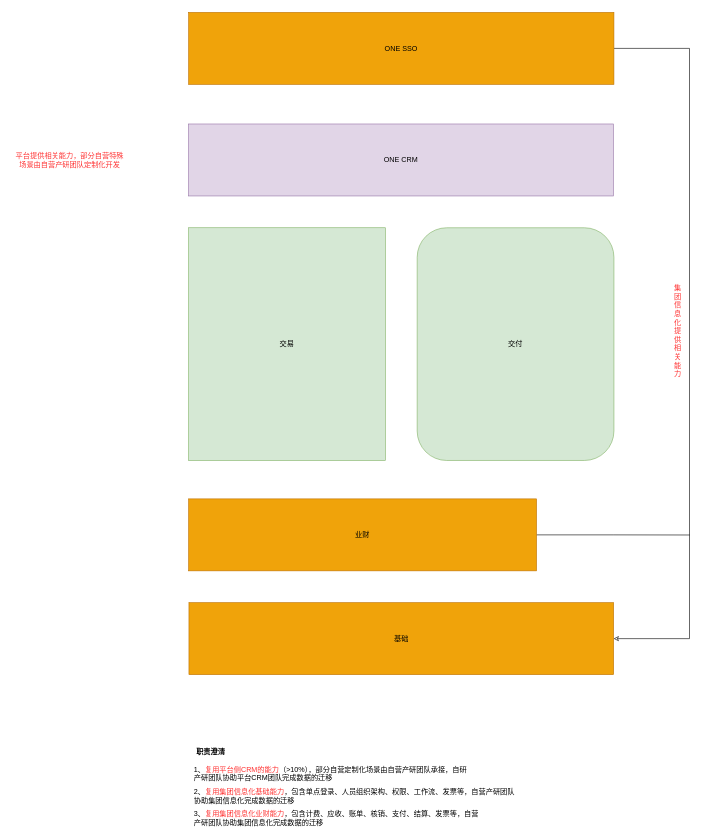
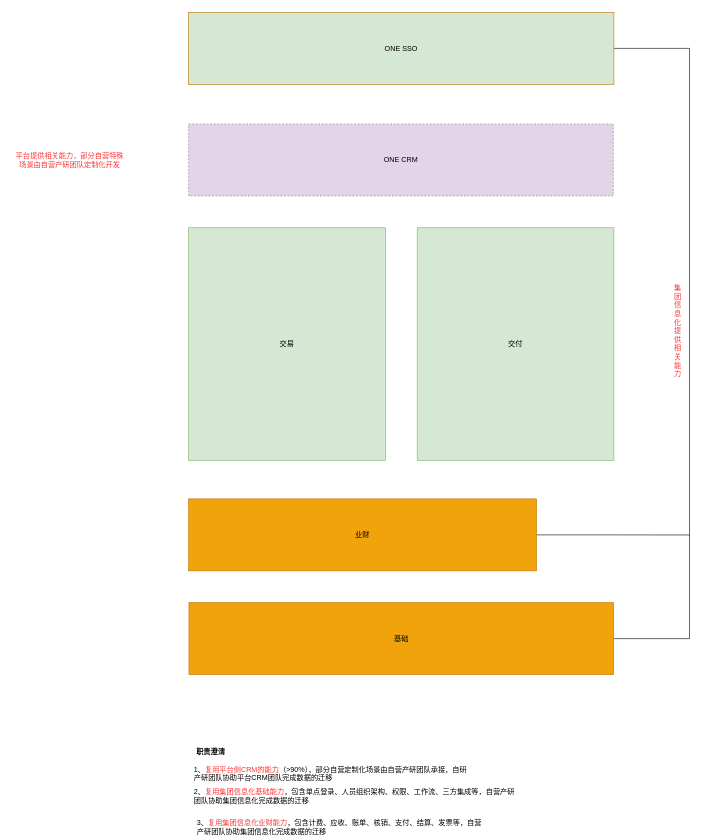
(401, 48) -> (401, 48)
(401, 160) -> (401, 160)
(516, 344) -> (516, 344)
(619, 639) -> (617, 639)
(334, 774) -> (334, 774)
(356, 796) -> (356, 796)
(338, 818) -> (341, 827)
